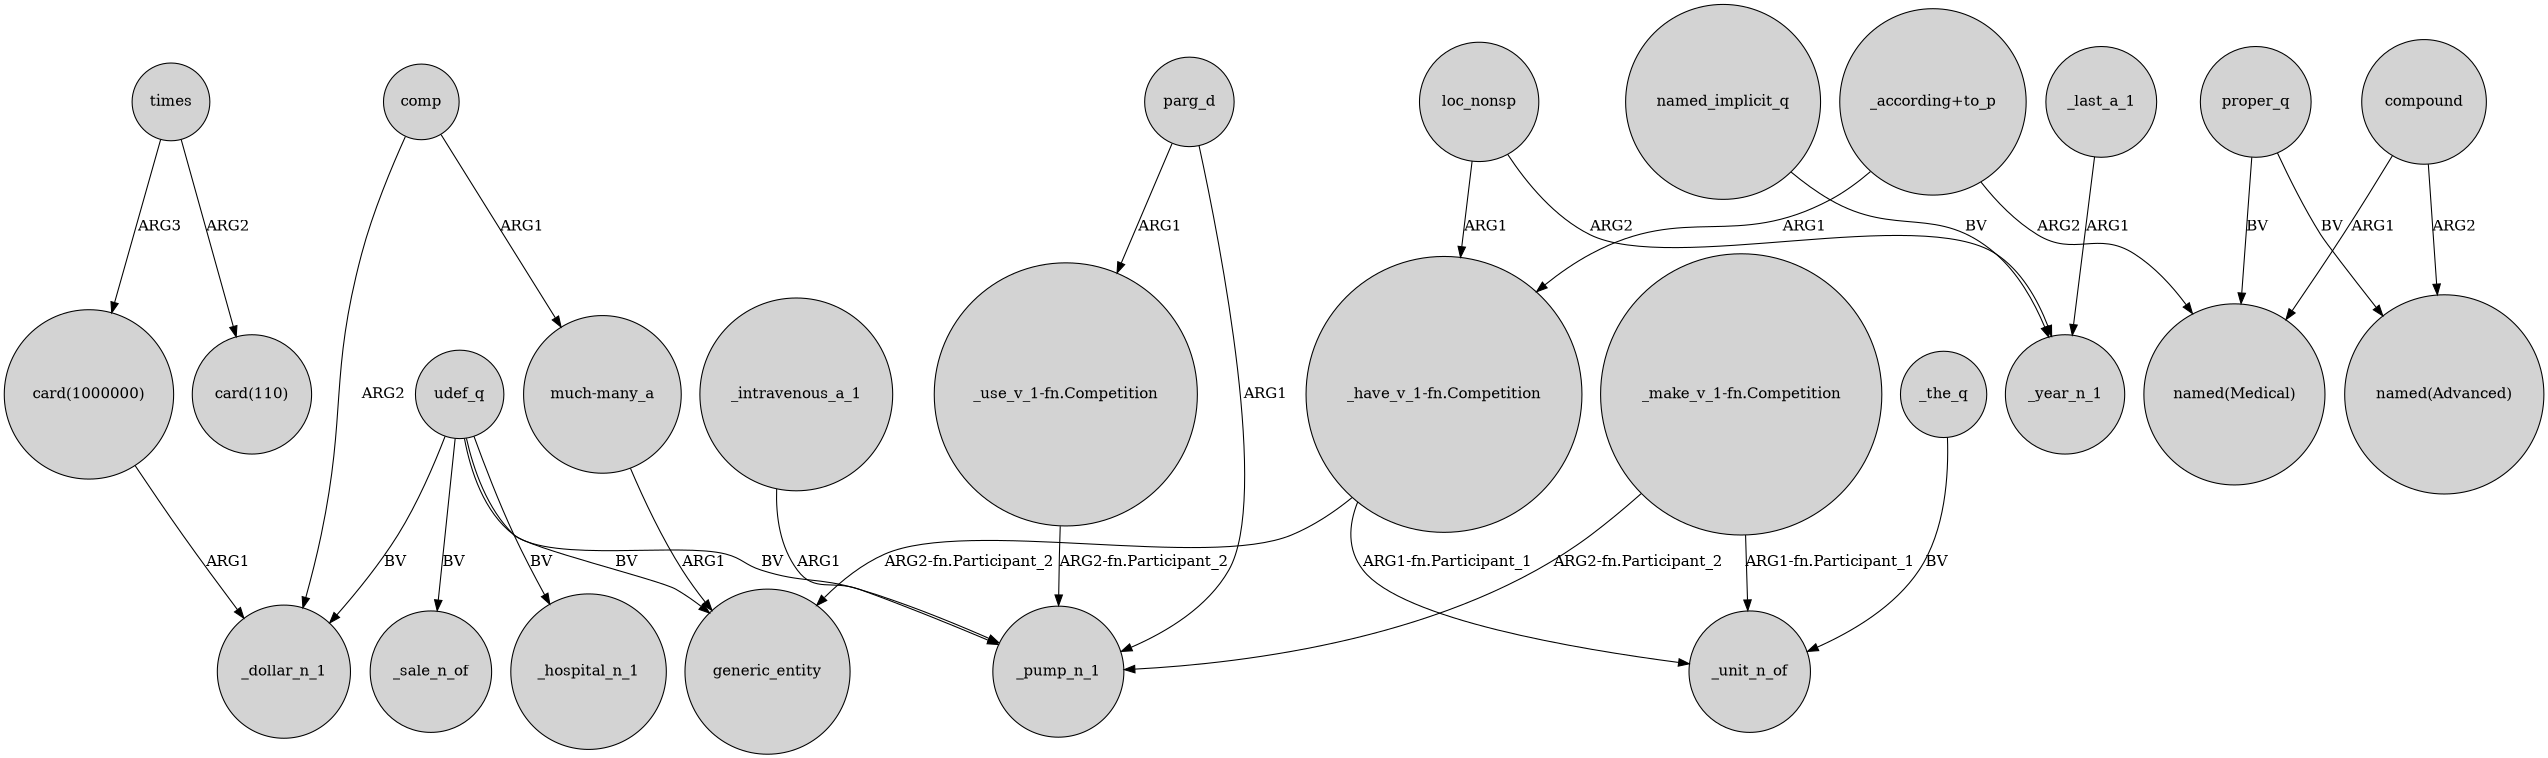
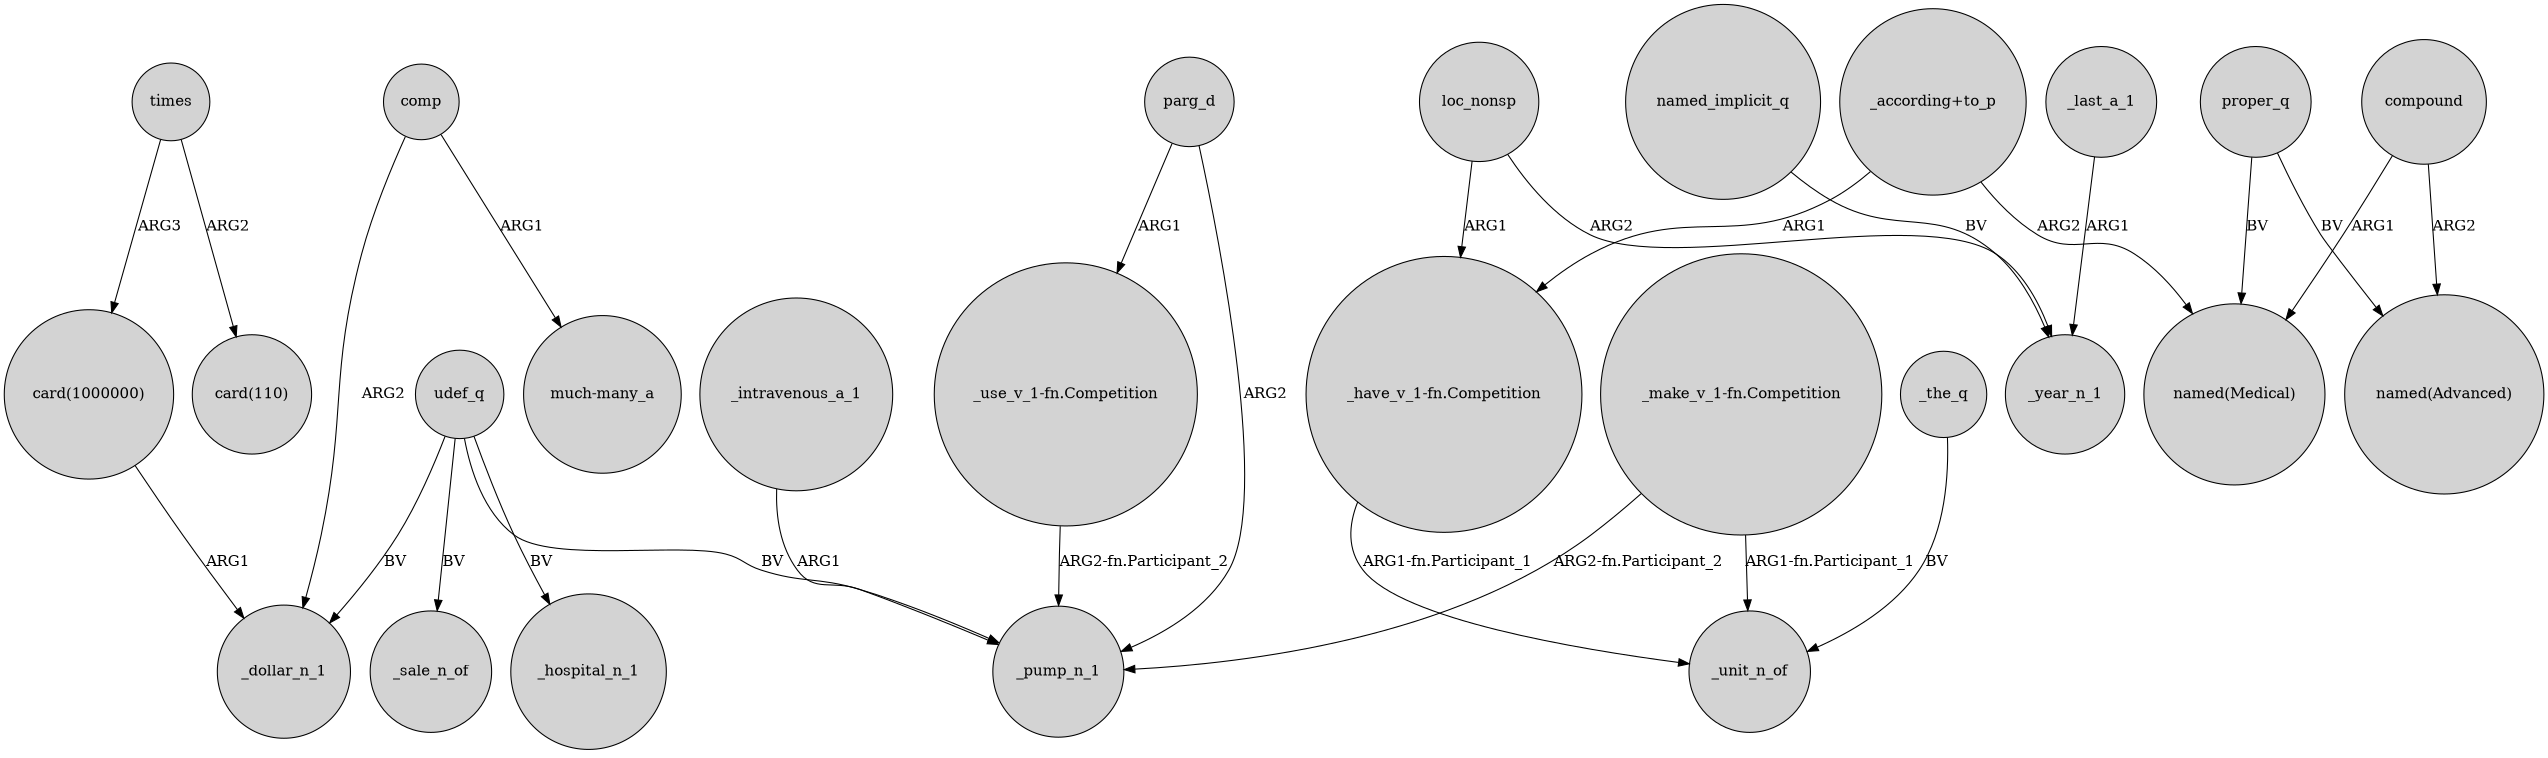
(1266, 394) -> (1266, 394)
(768, 672) -> none
